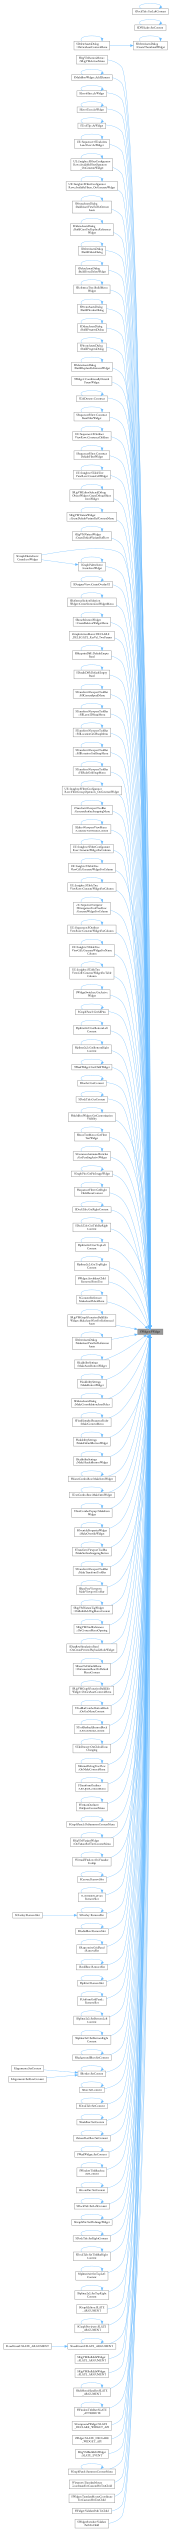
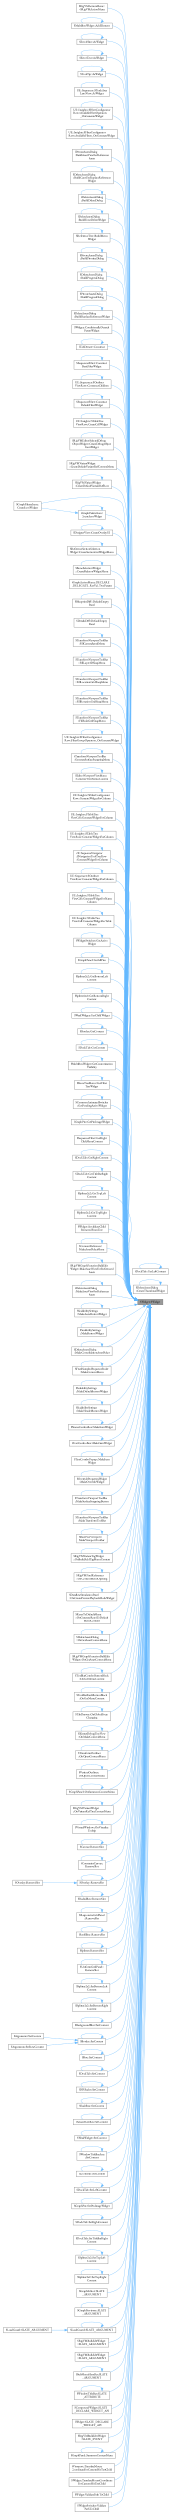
(120, 46) -> (138, 1534)
none -> (145, 1702)
